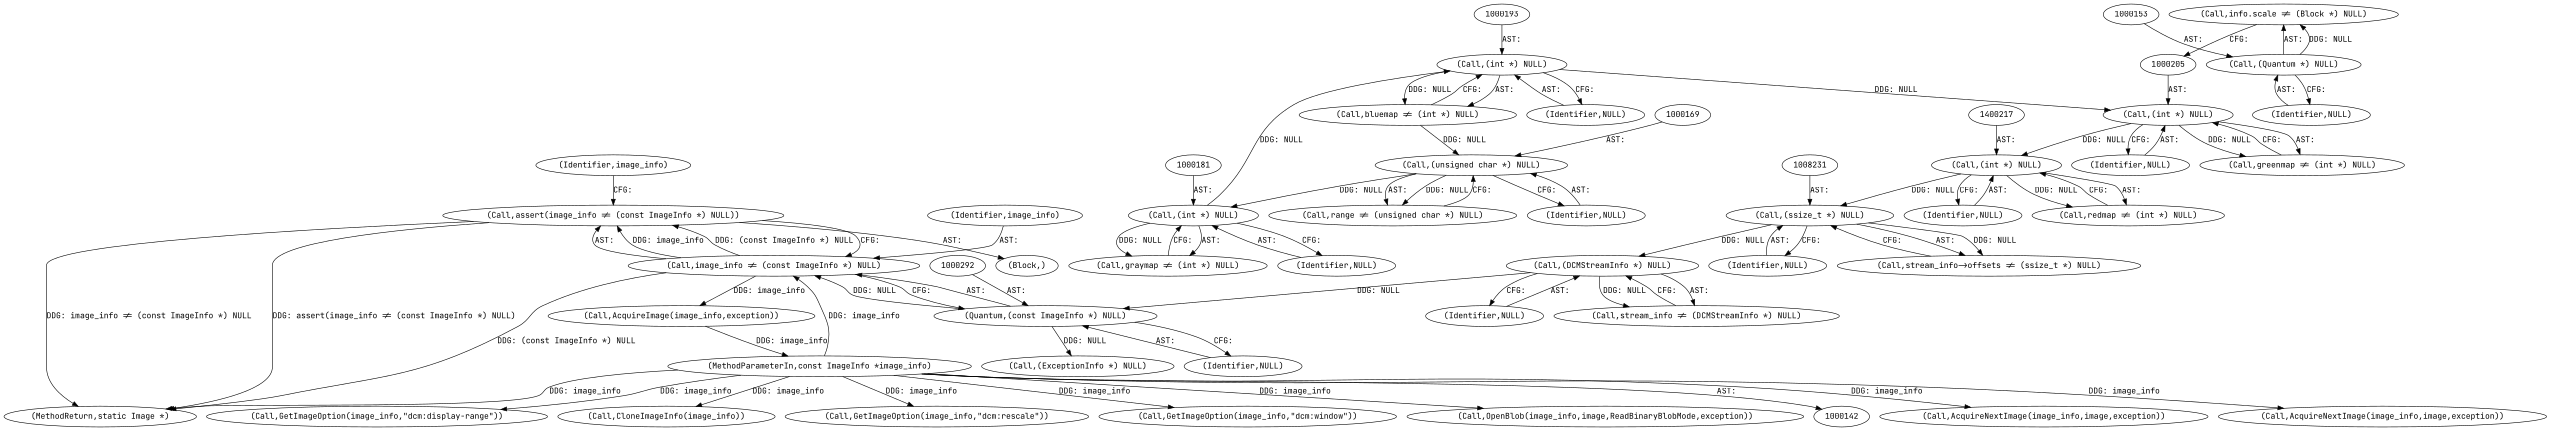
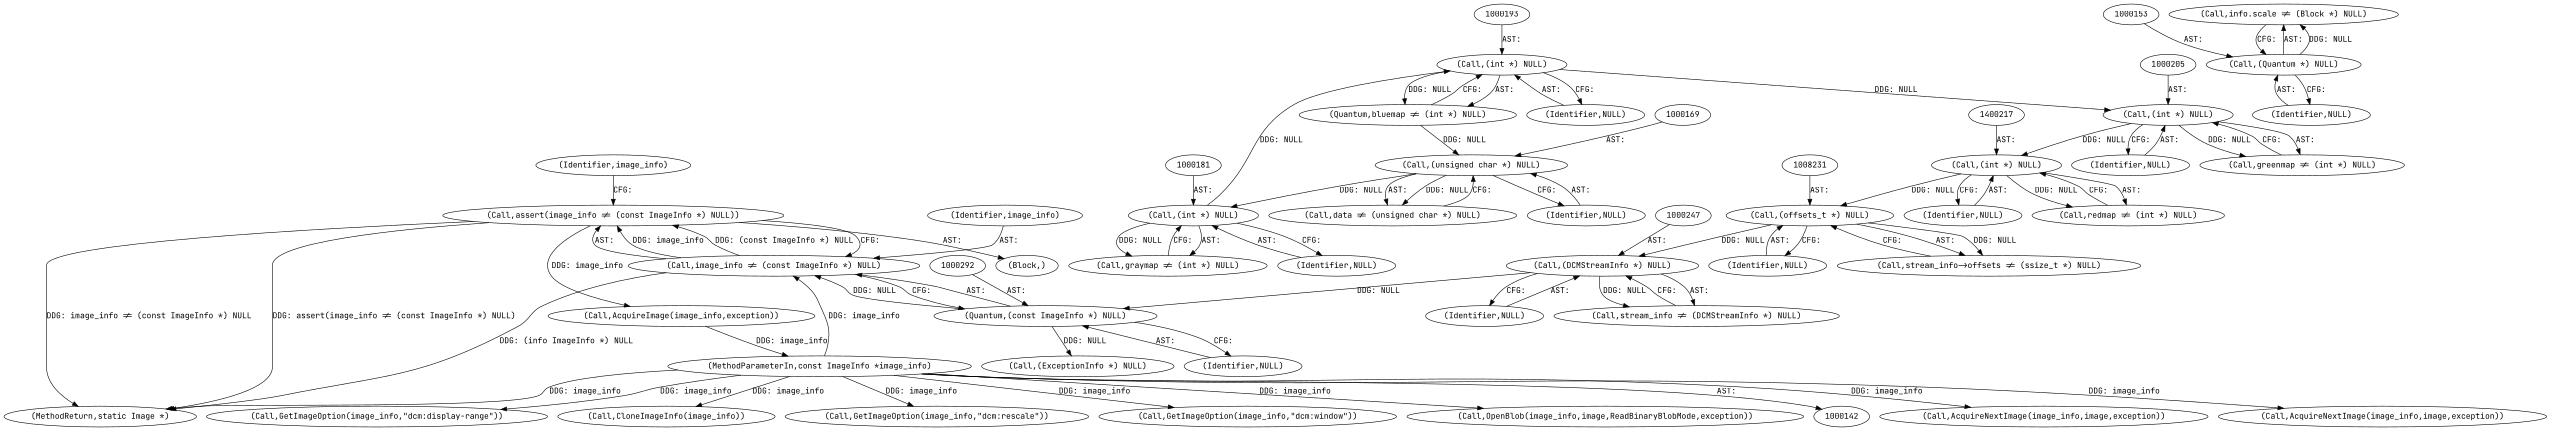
(2223, 38) -> (2256, 37)
(1408, 115) -> (1408, 115)
(1393, 216) -> (1393, 216)
none -> (1683, 216)
(1810, 216) -> (1810, 216)
(730, 290) -> (554, 279)
(567, 341) -> (567, 341)
